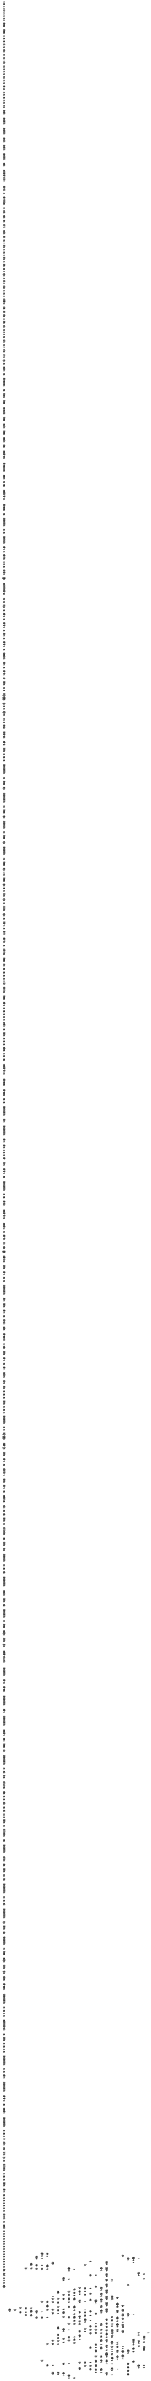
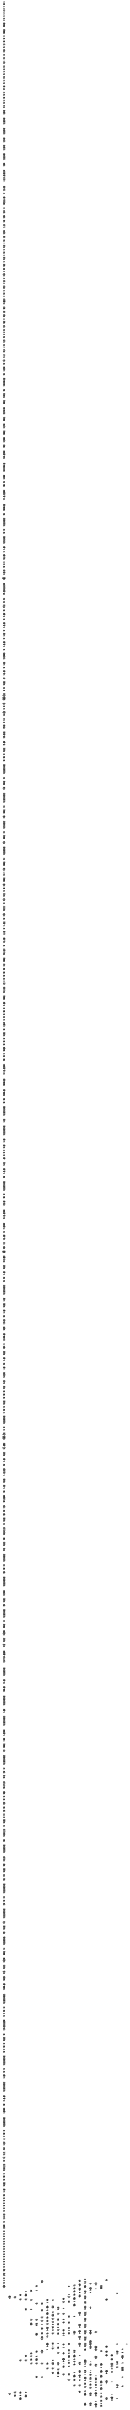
(26, 2269) -> none
